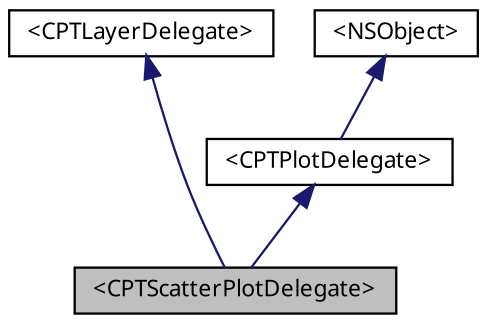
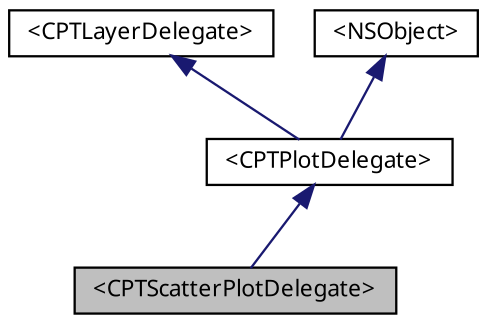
(183, 175) -> (245, 104)
